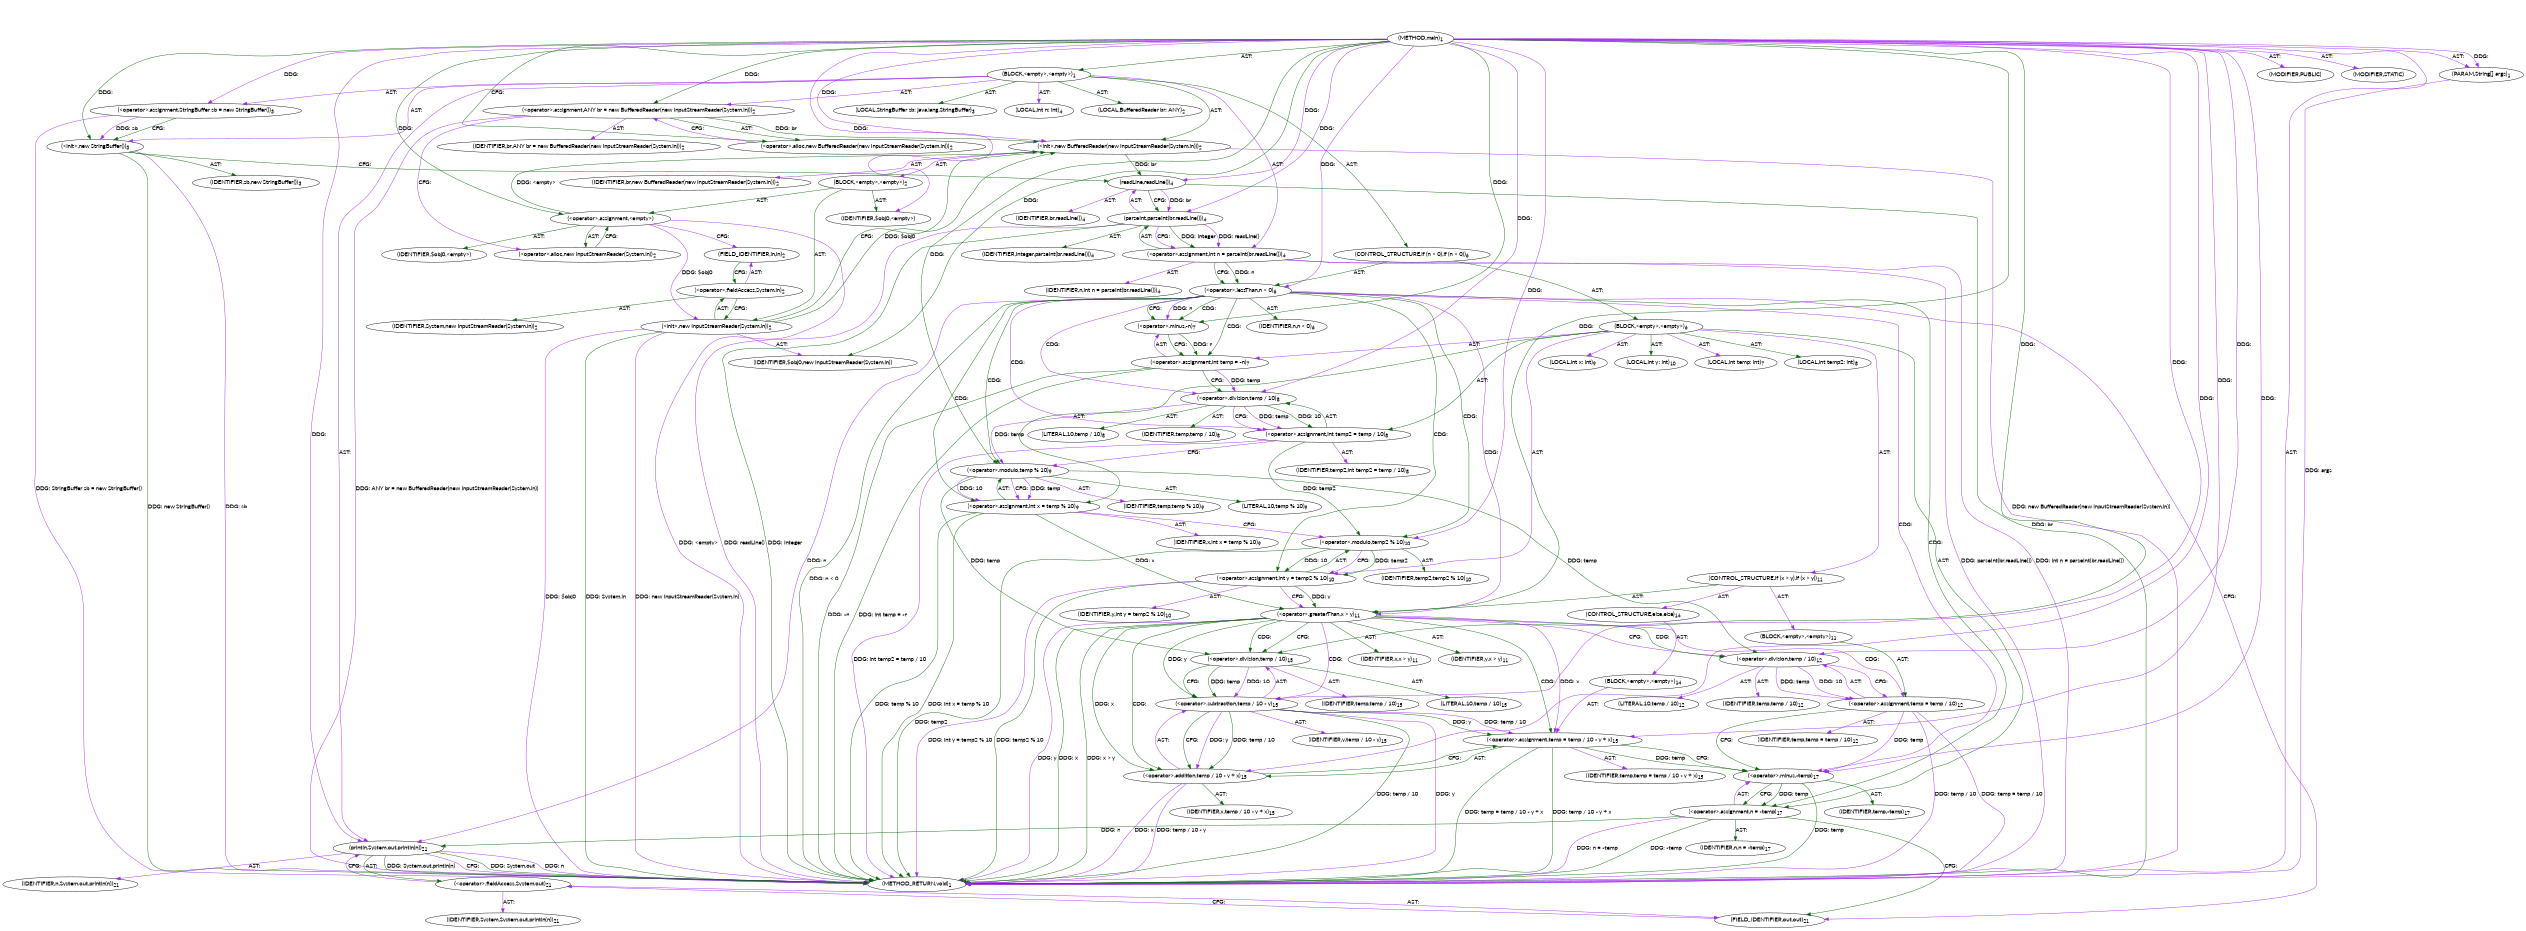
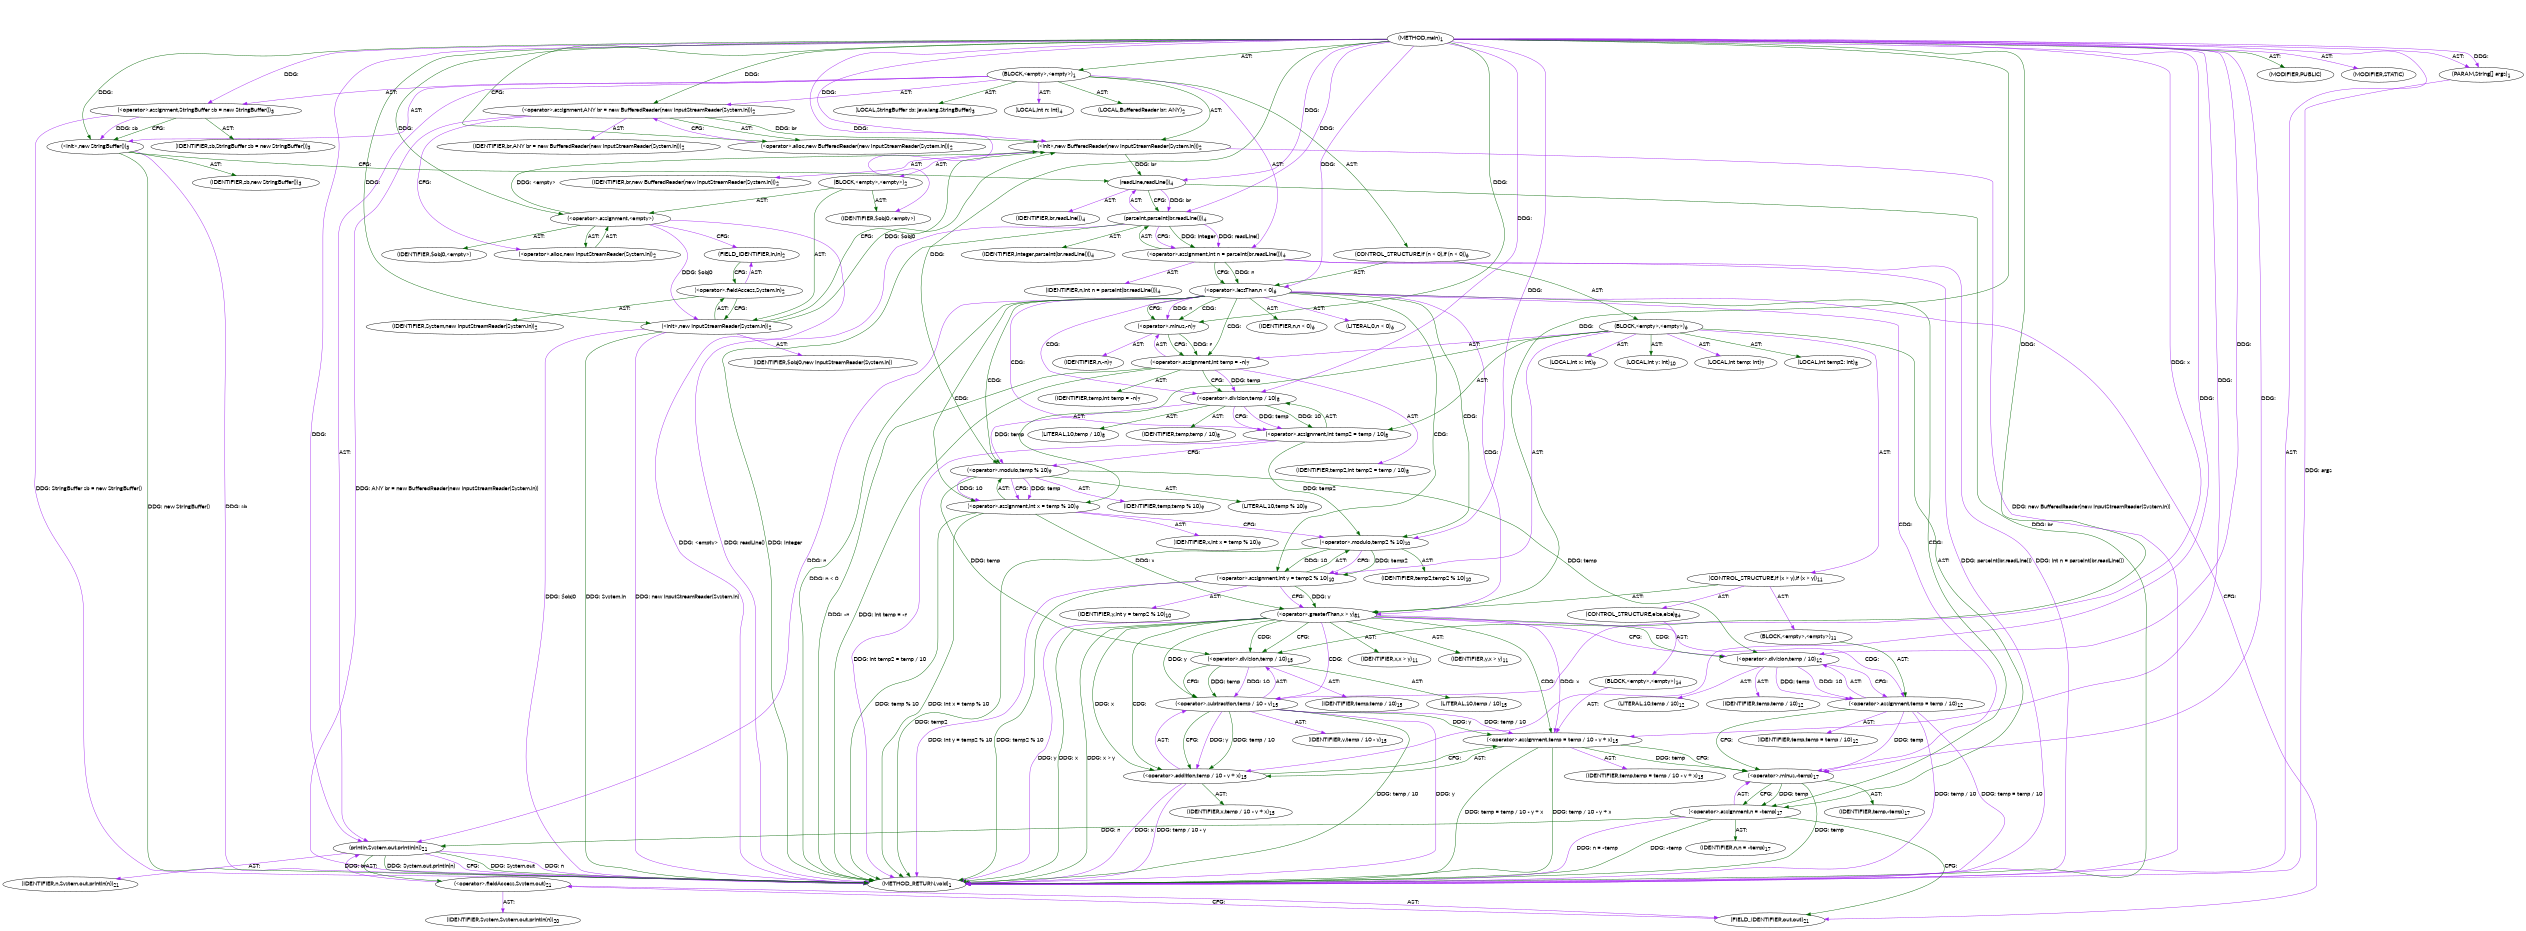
(1869, 43) -> (1869, 43)
none -> (243, 147)
(1119, 173) -> (473, 54)
(612, 237) -> (612, 237)
none -> (1370, 327)
none -> (1088, 363)
(2180, 363) -> (2180, 363)
none -> (1098, 399)
(1339, 451) -> (1357, 396)
(1357, 614) -> (1357, 614)
(1678, 614) -> (1678, 614)
(355, 866) -> (355, 866)
(556, 920) -> (556, 920)
